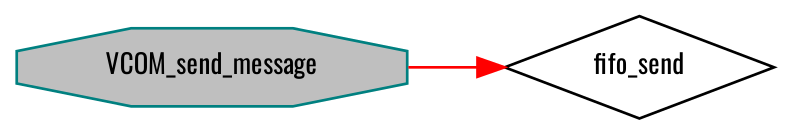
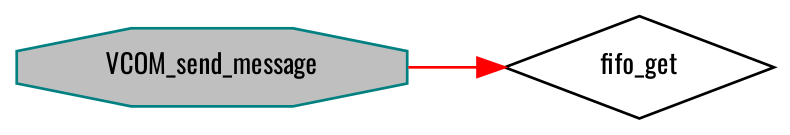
(639, 67) -> (639, 67)
